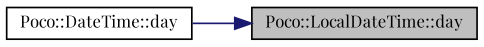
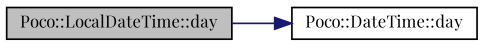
(213, 23) -> (253, 23)
